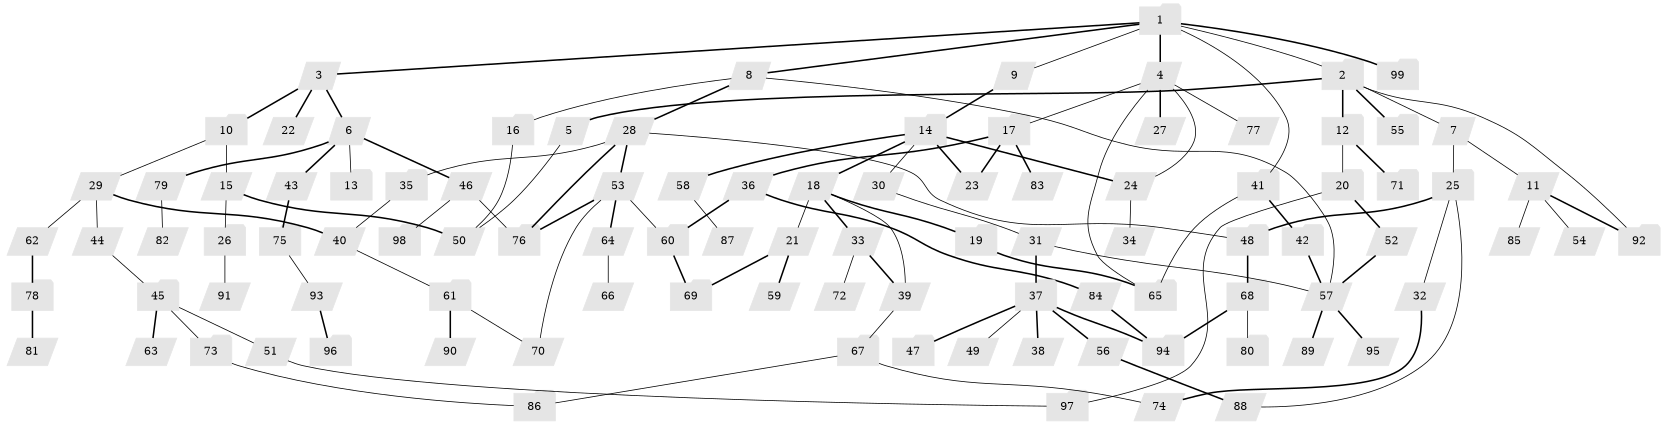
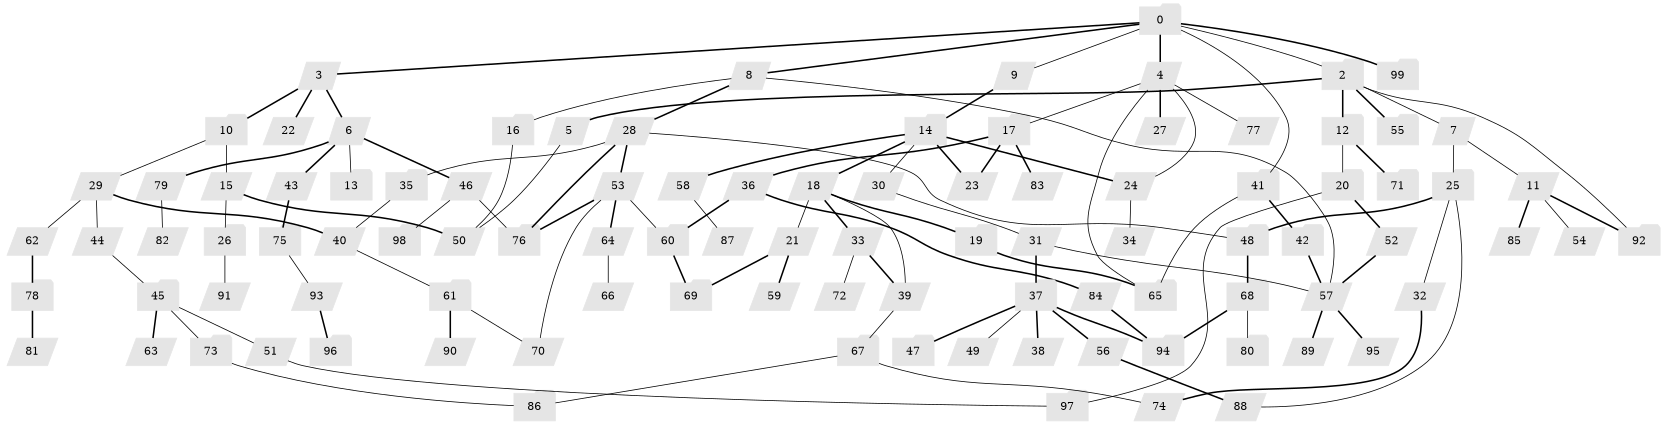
(1160, 21) -> (1160, 21)
(1524, 214) -> (1524, 214)
